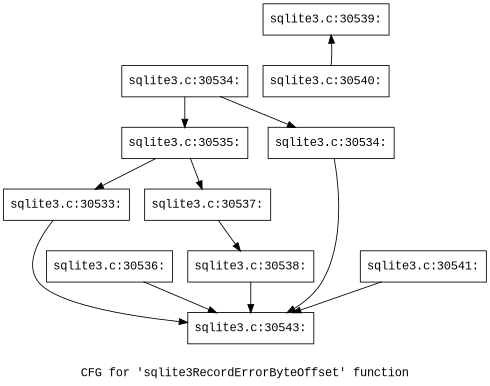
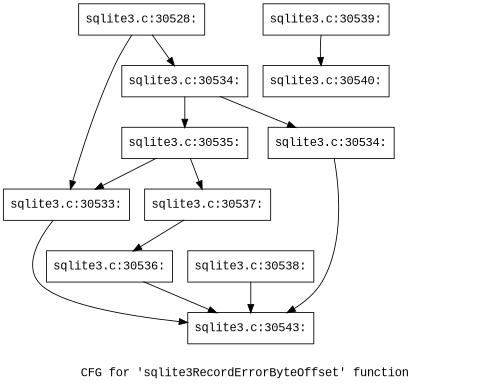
none -> (142, 19)
(332, 55) -> (320, 46)
(227, 232) -> (162, 233)
(423, 266) -> none
